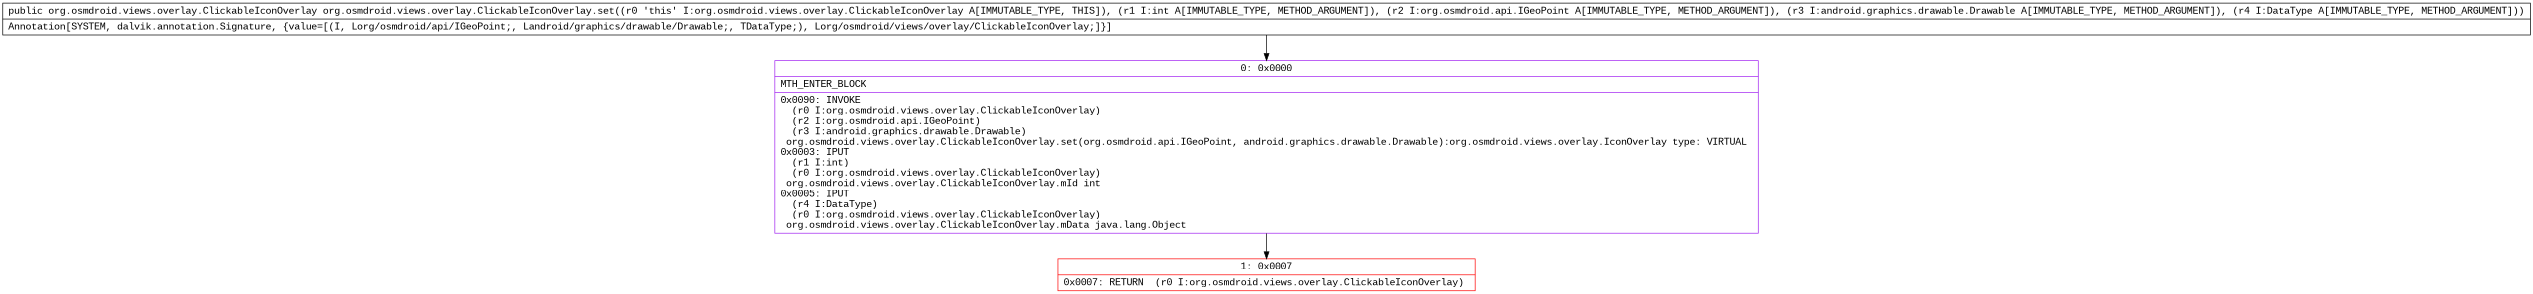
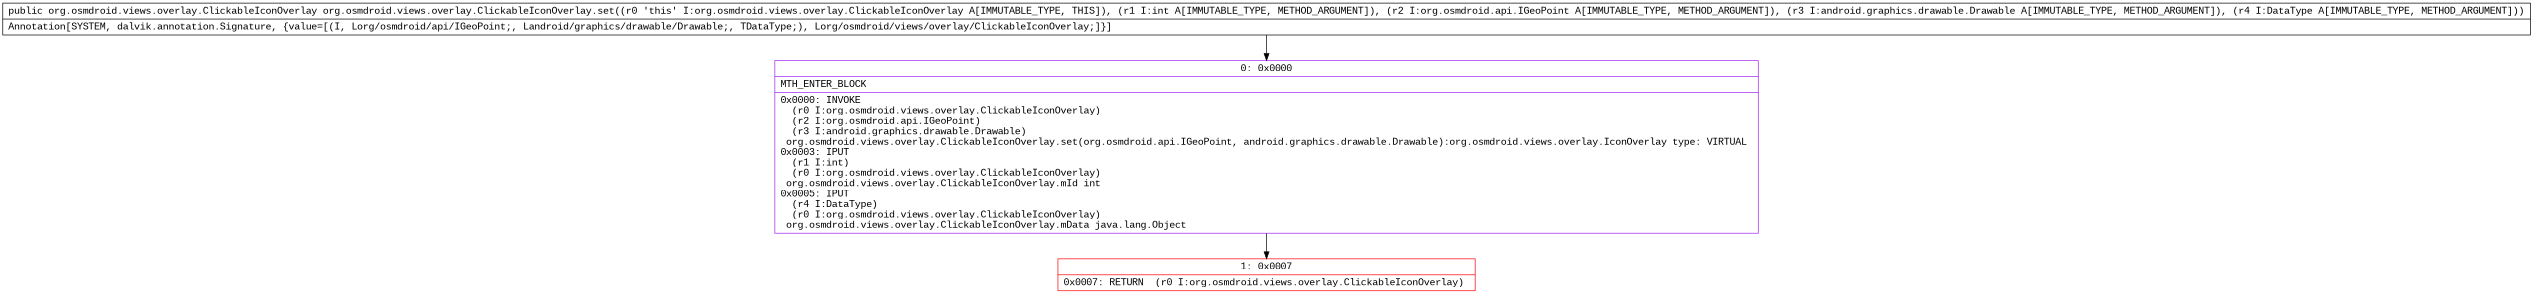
(826, 100) -> (826, 100)
